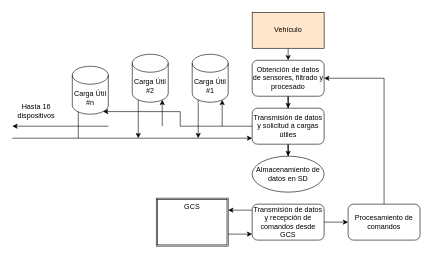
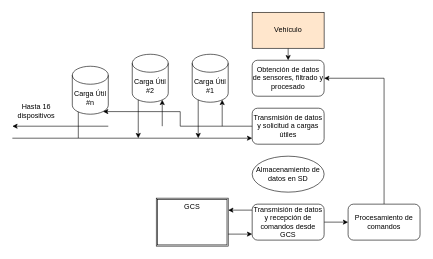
(288, 104) -> none
(288, 152) -> none
